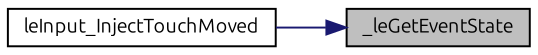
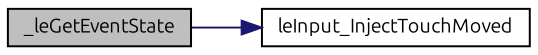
(301, 28) -> (217, 28)
